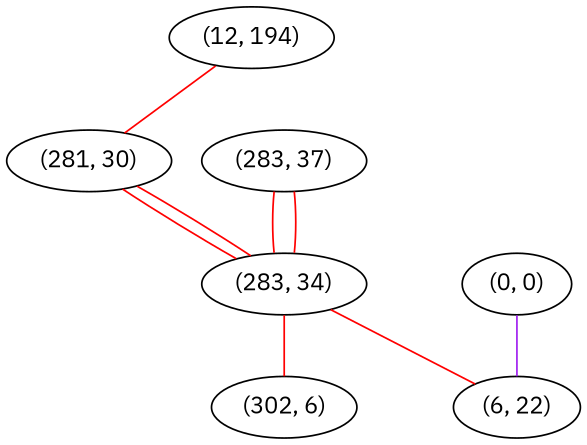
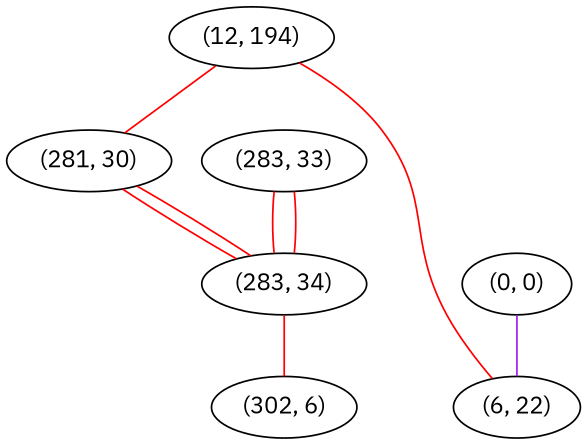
(284, 161) -> (284, 161)
(403, 347) -> (416, 207)
